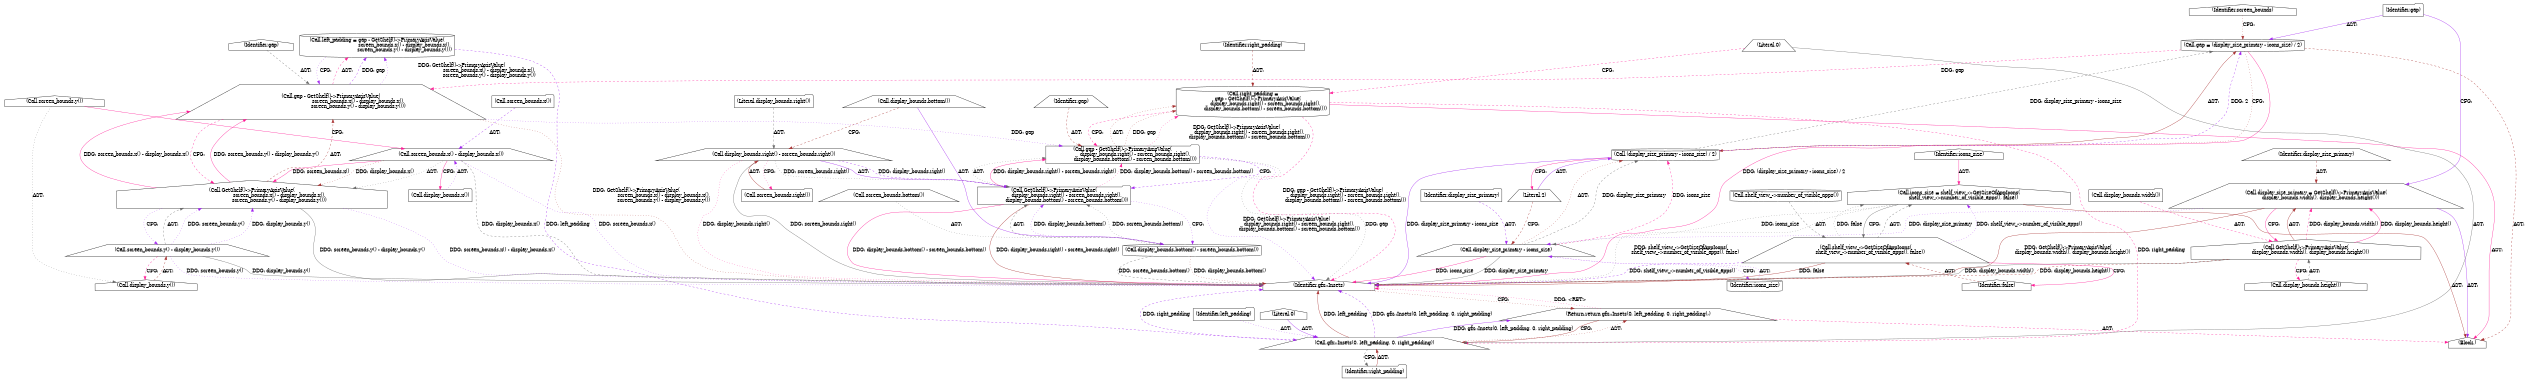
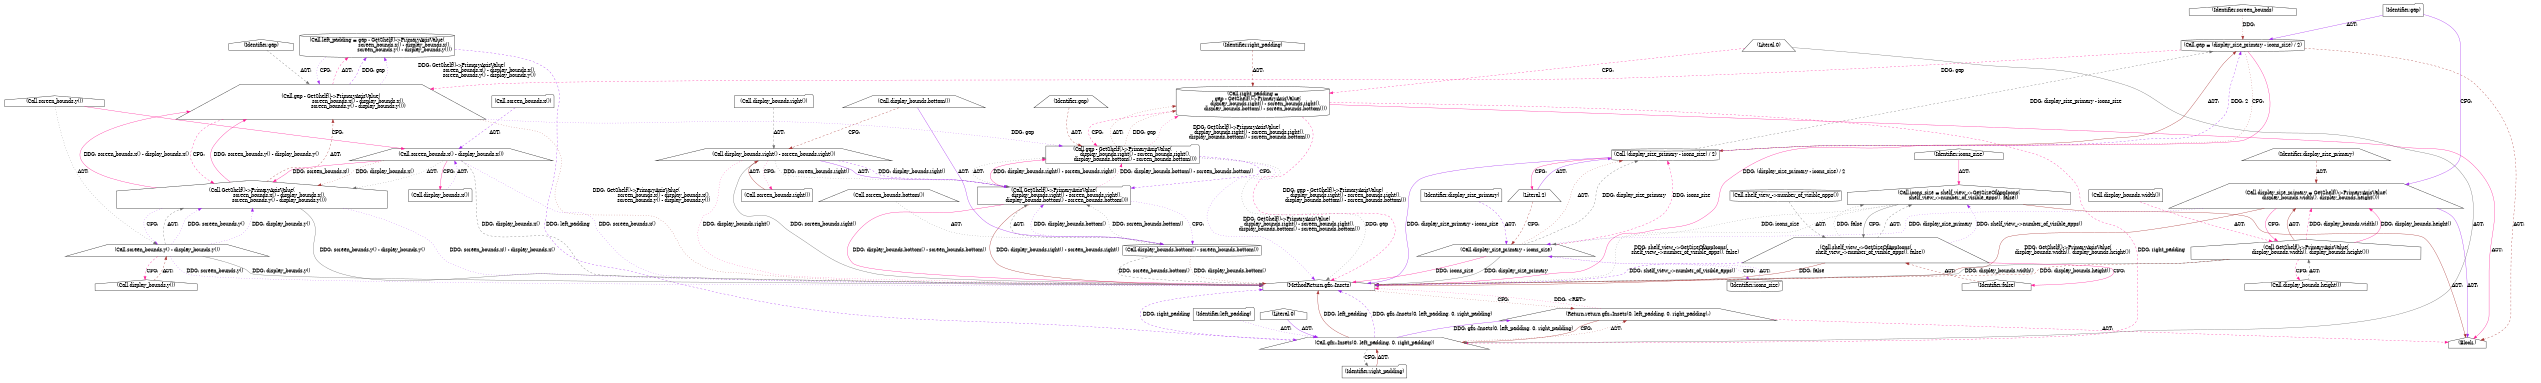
(2250, 25) -> (2250, 25)
(774, 102) -> (774, 102)
(33, 221) -> (87, 187)
(1319, 286) -> (1319, 286)
